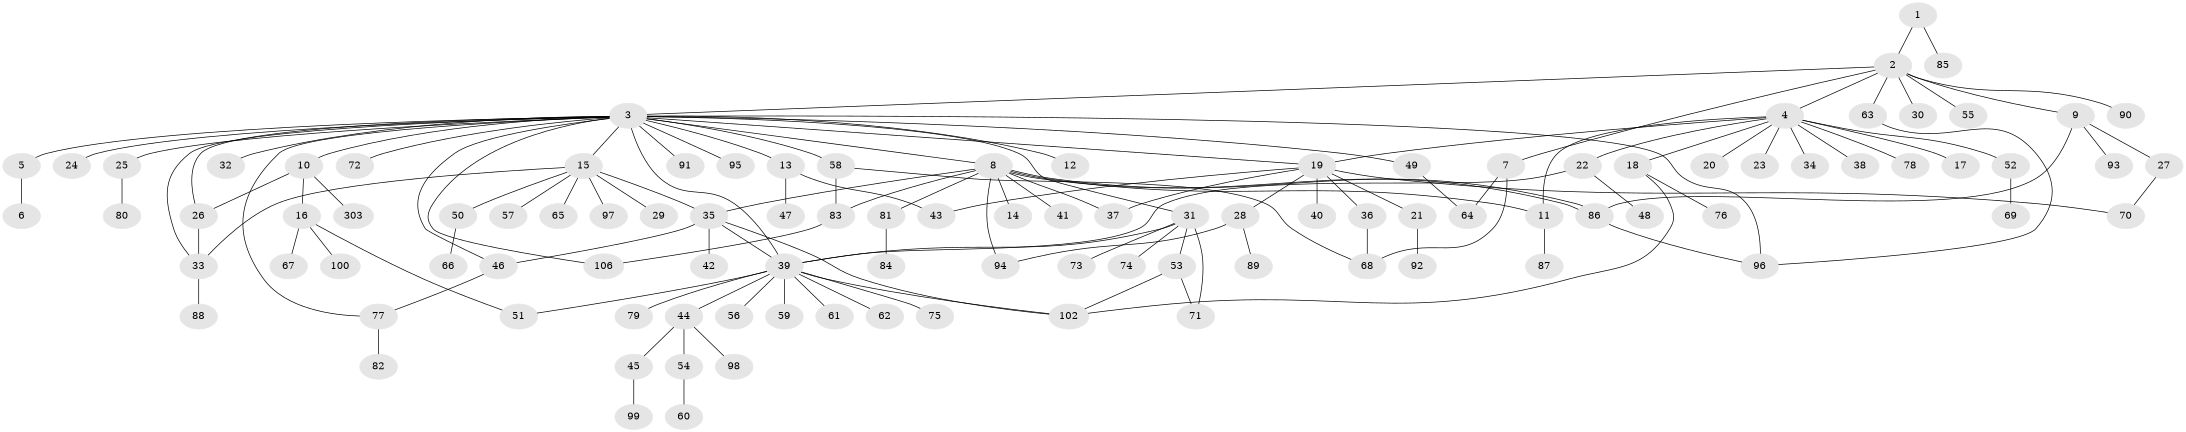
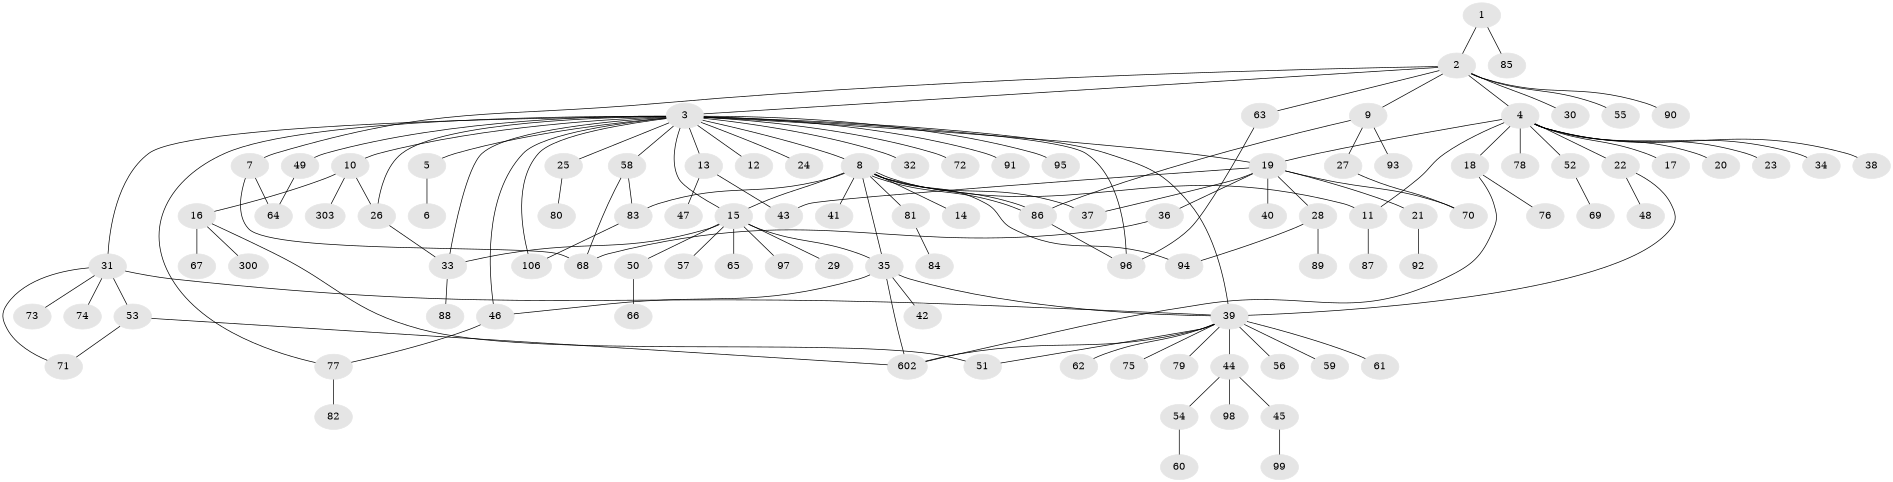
none -> (796, 190)
(340, 266) -> (248, 266)
(1069, 317) -> (907, 367)
